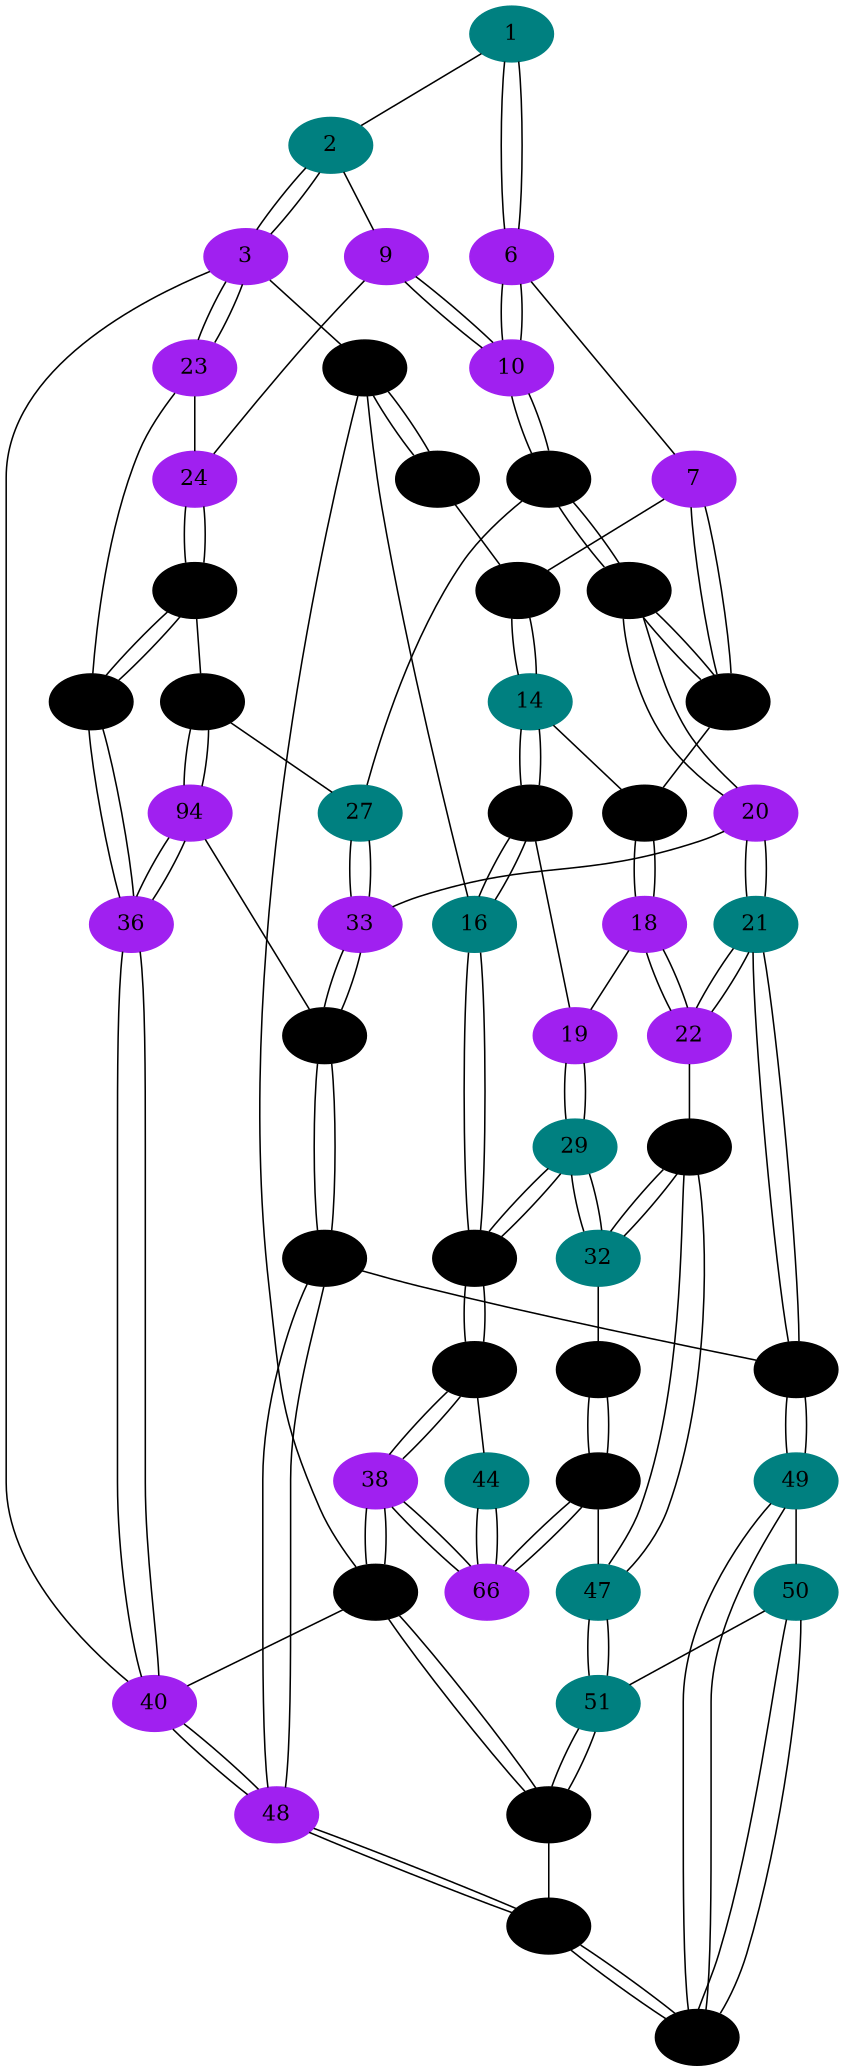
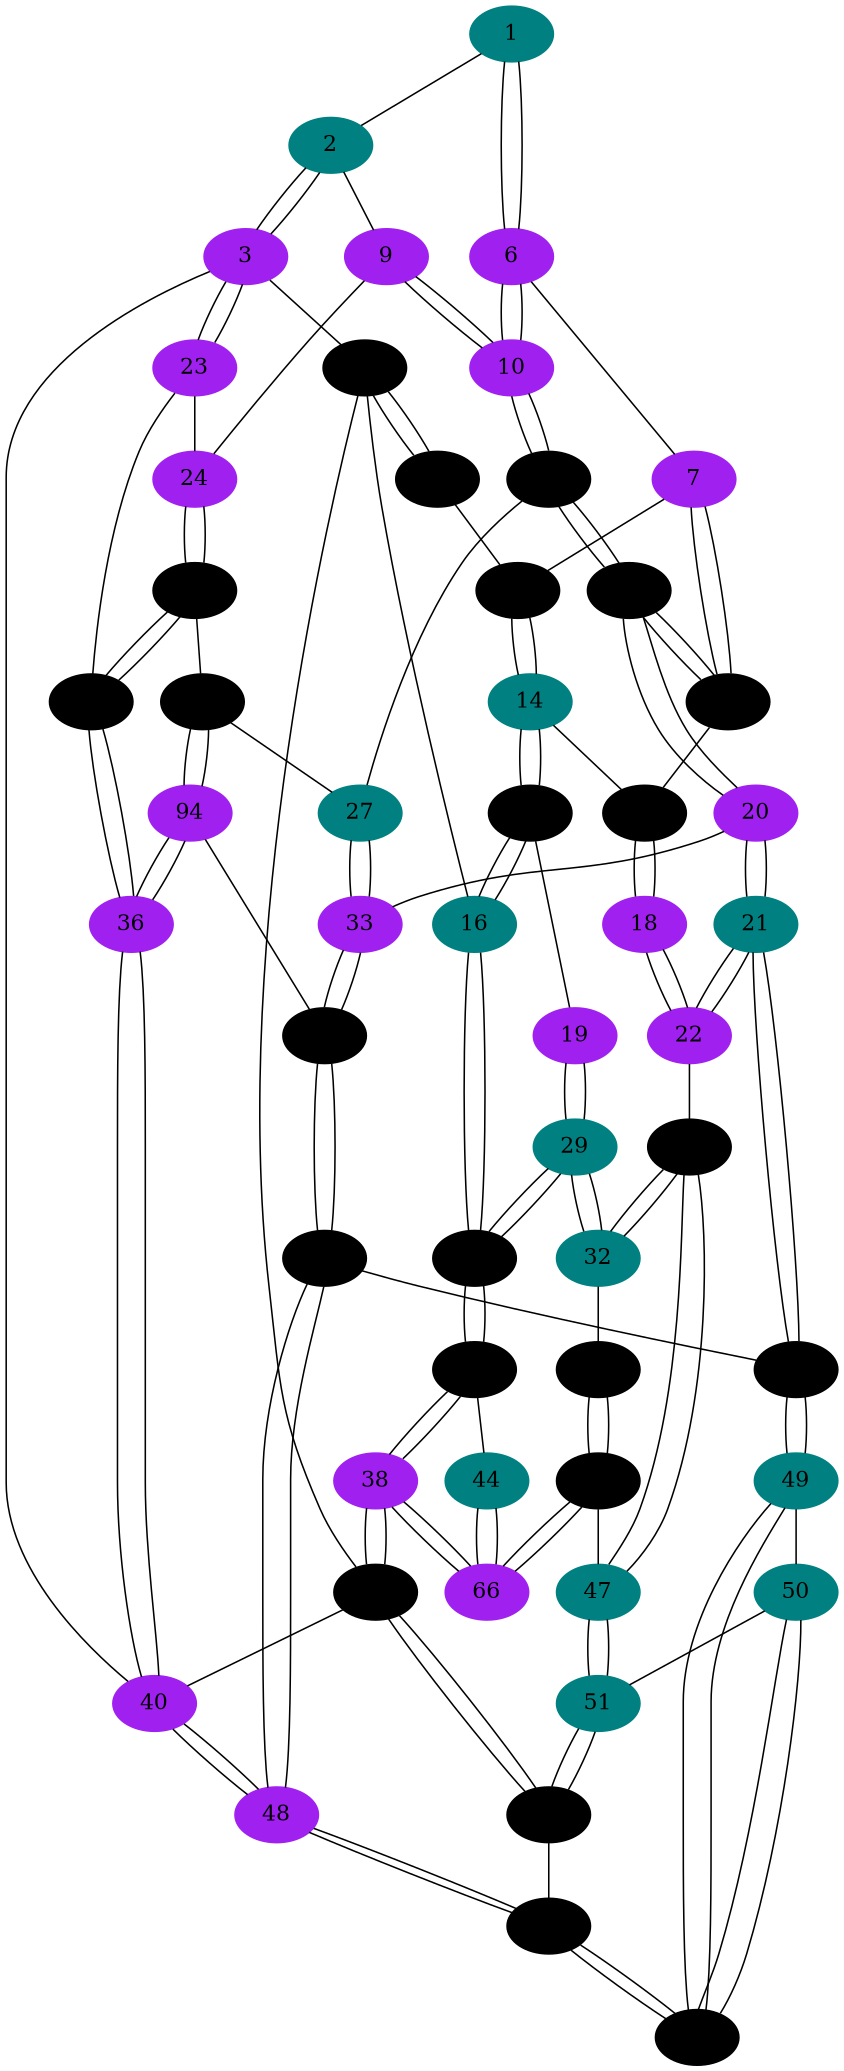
(610, 980) -> none
